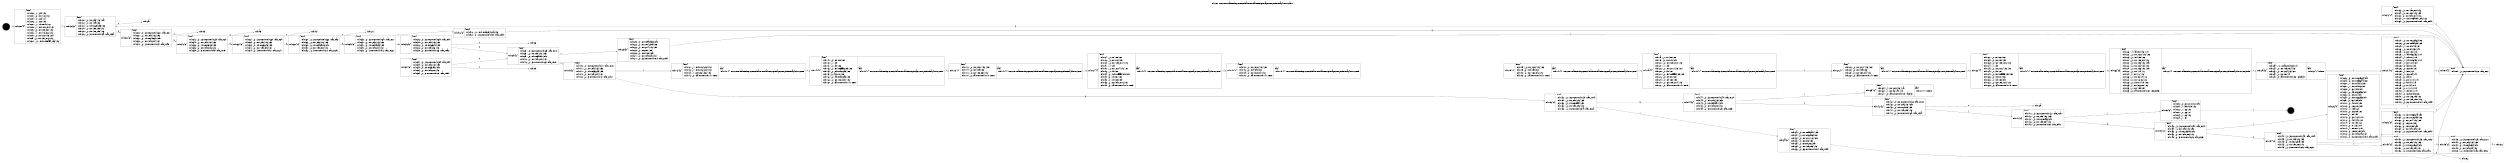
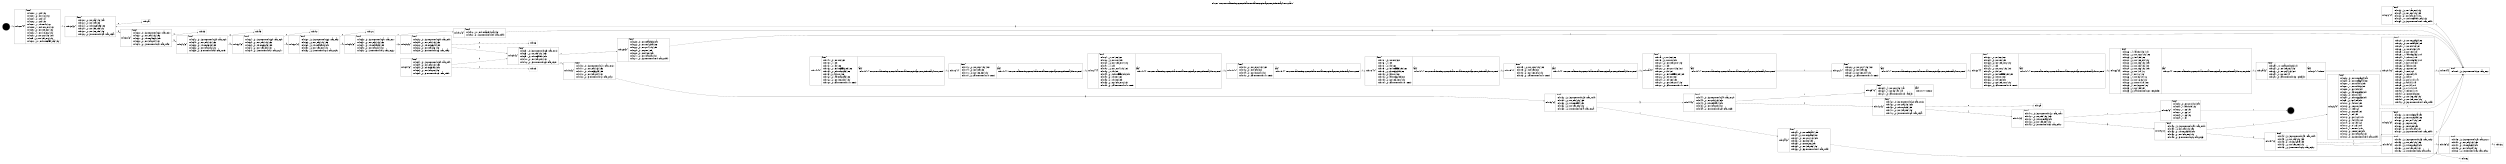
(738, 71) -> none
none -> (1432, 71)
(2451, 96) -> (2453, 108)
